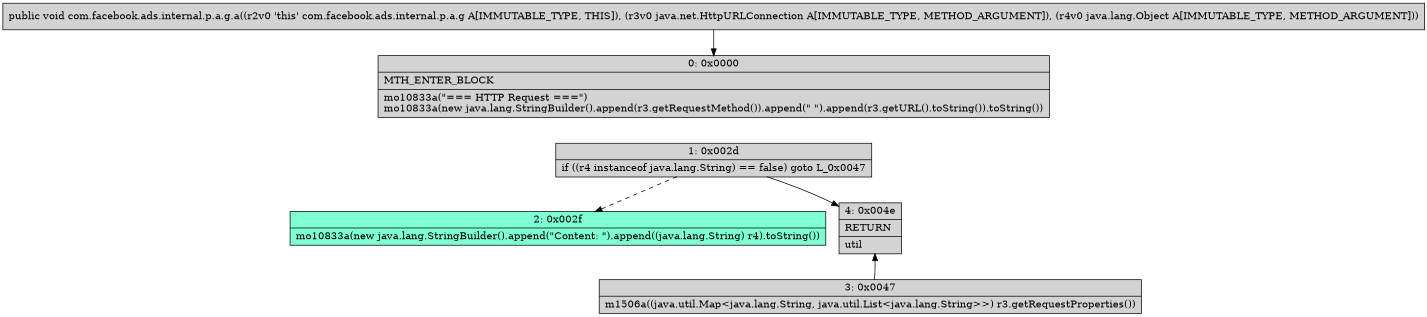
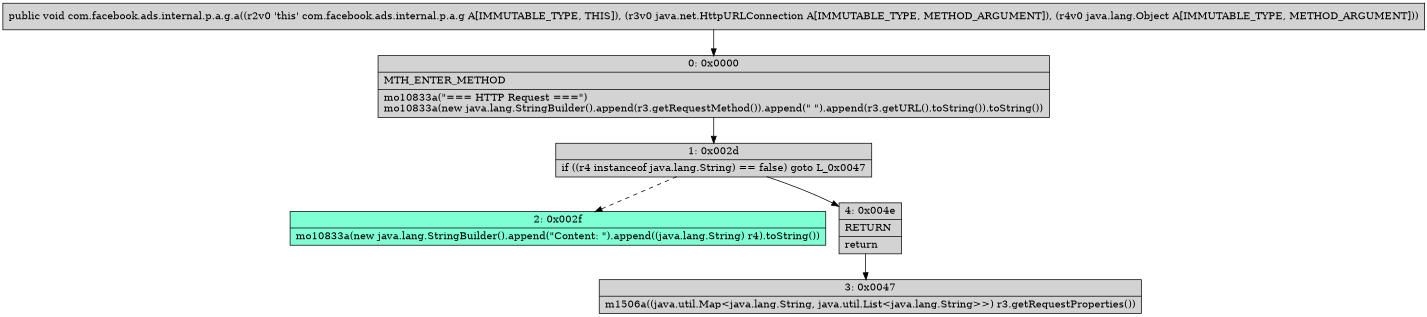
(439, 80) -> (445, 80)
none -> (714, 127)
(854, 245) -> (861, 245)
(875, 270) -> (865, 263)
